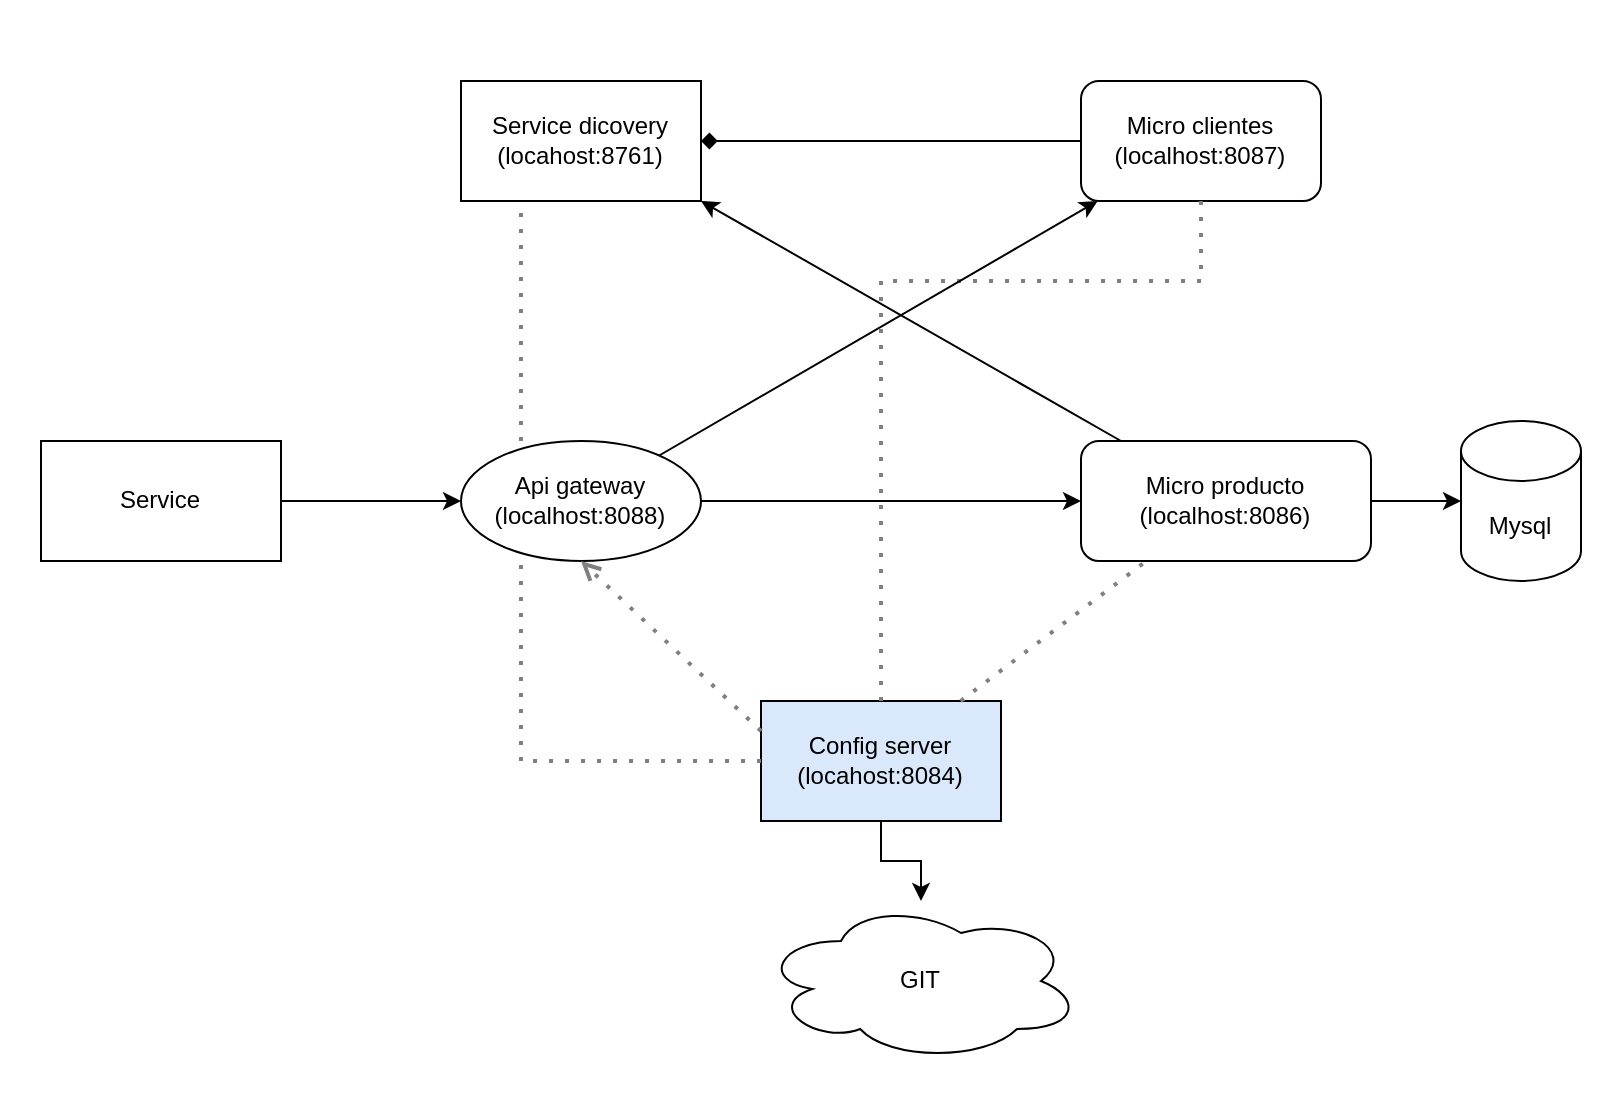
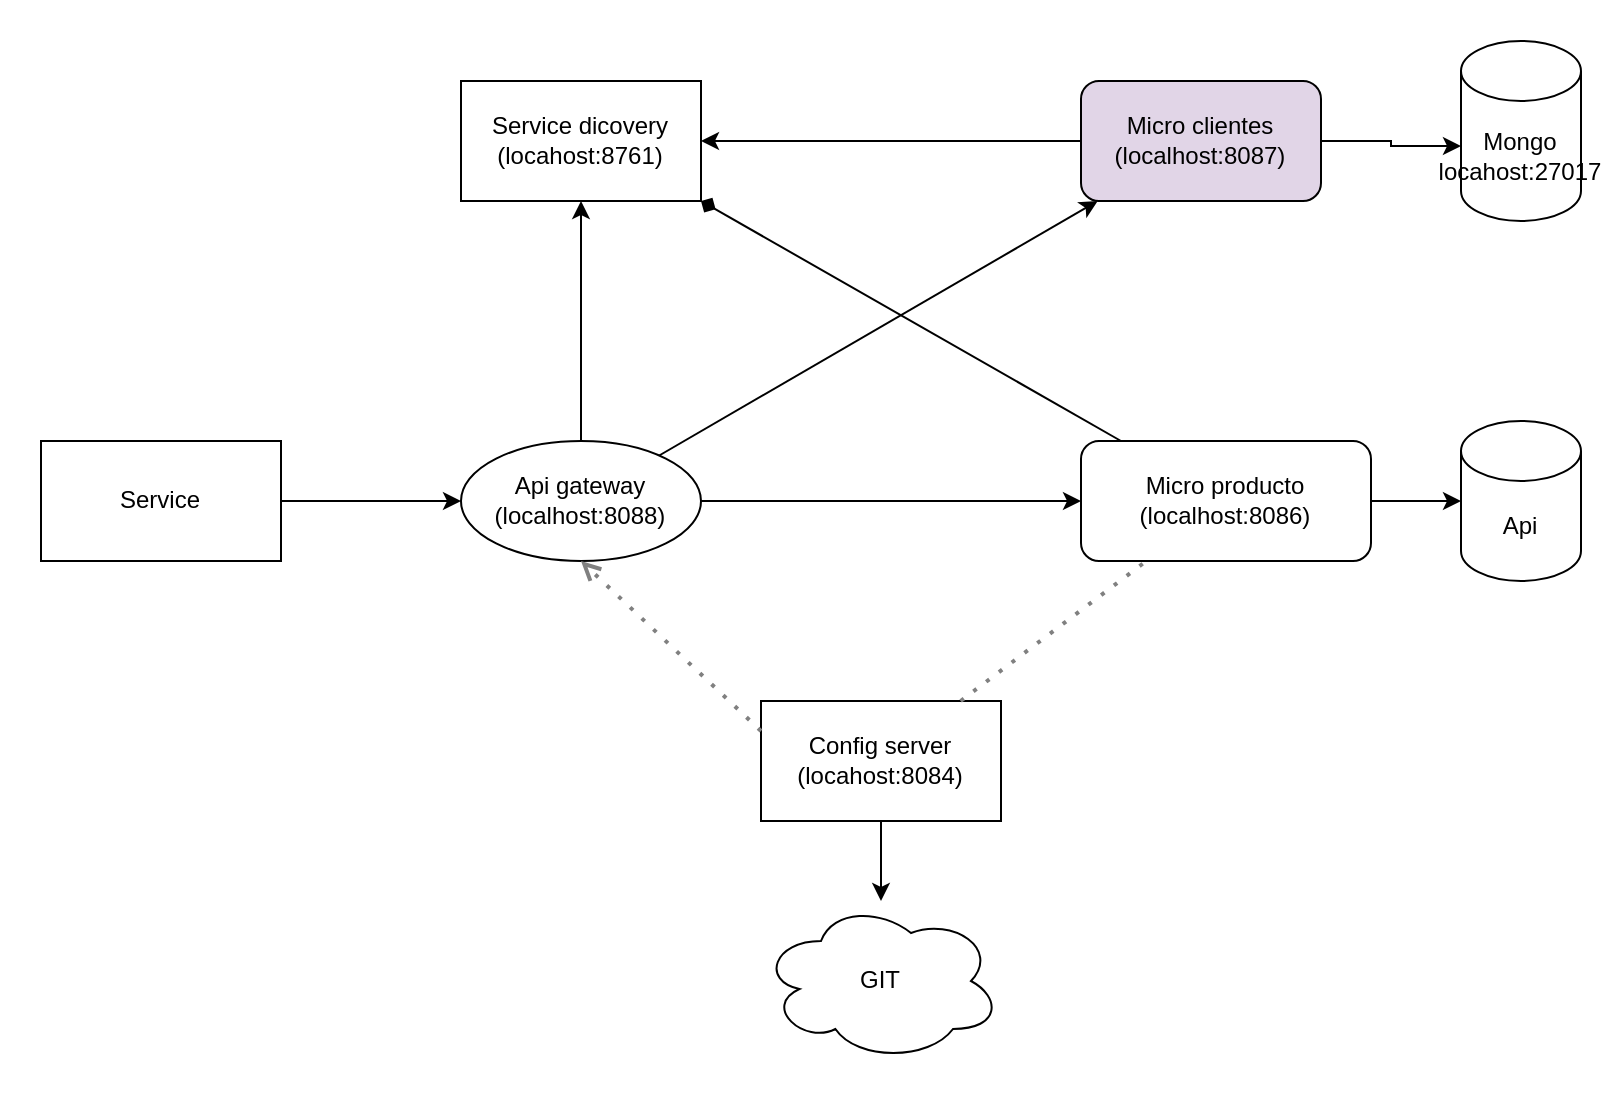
none -> (1521, 131)
(717, 141) -> (716, 141)
(1201, 141) -> (1201, 141)
none -> (1387, 141)
(714, 208) -> (715, 209)
(1201, 277) -> none
none -> (581, 328)
(1521, 527) -> (1521, 527)
(524, 761) -> none
(881, 761) -> (881, 761)
(921, 981) -> (881, 981)
